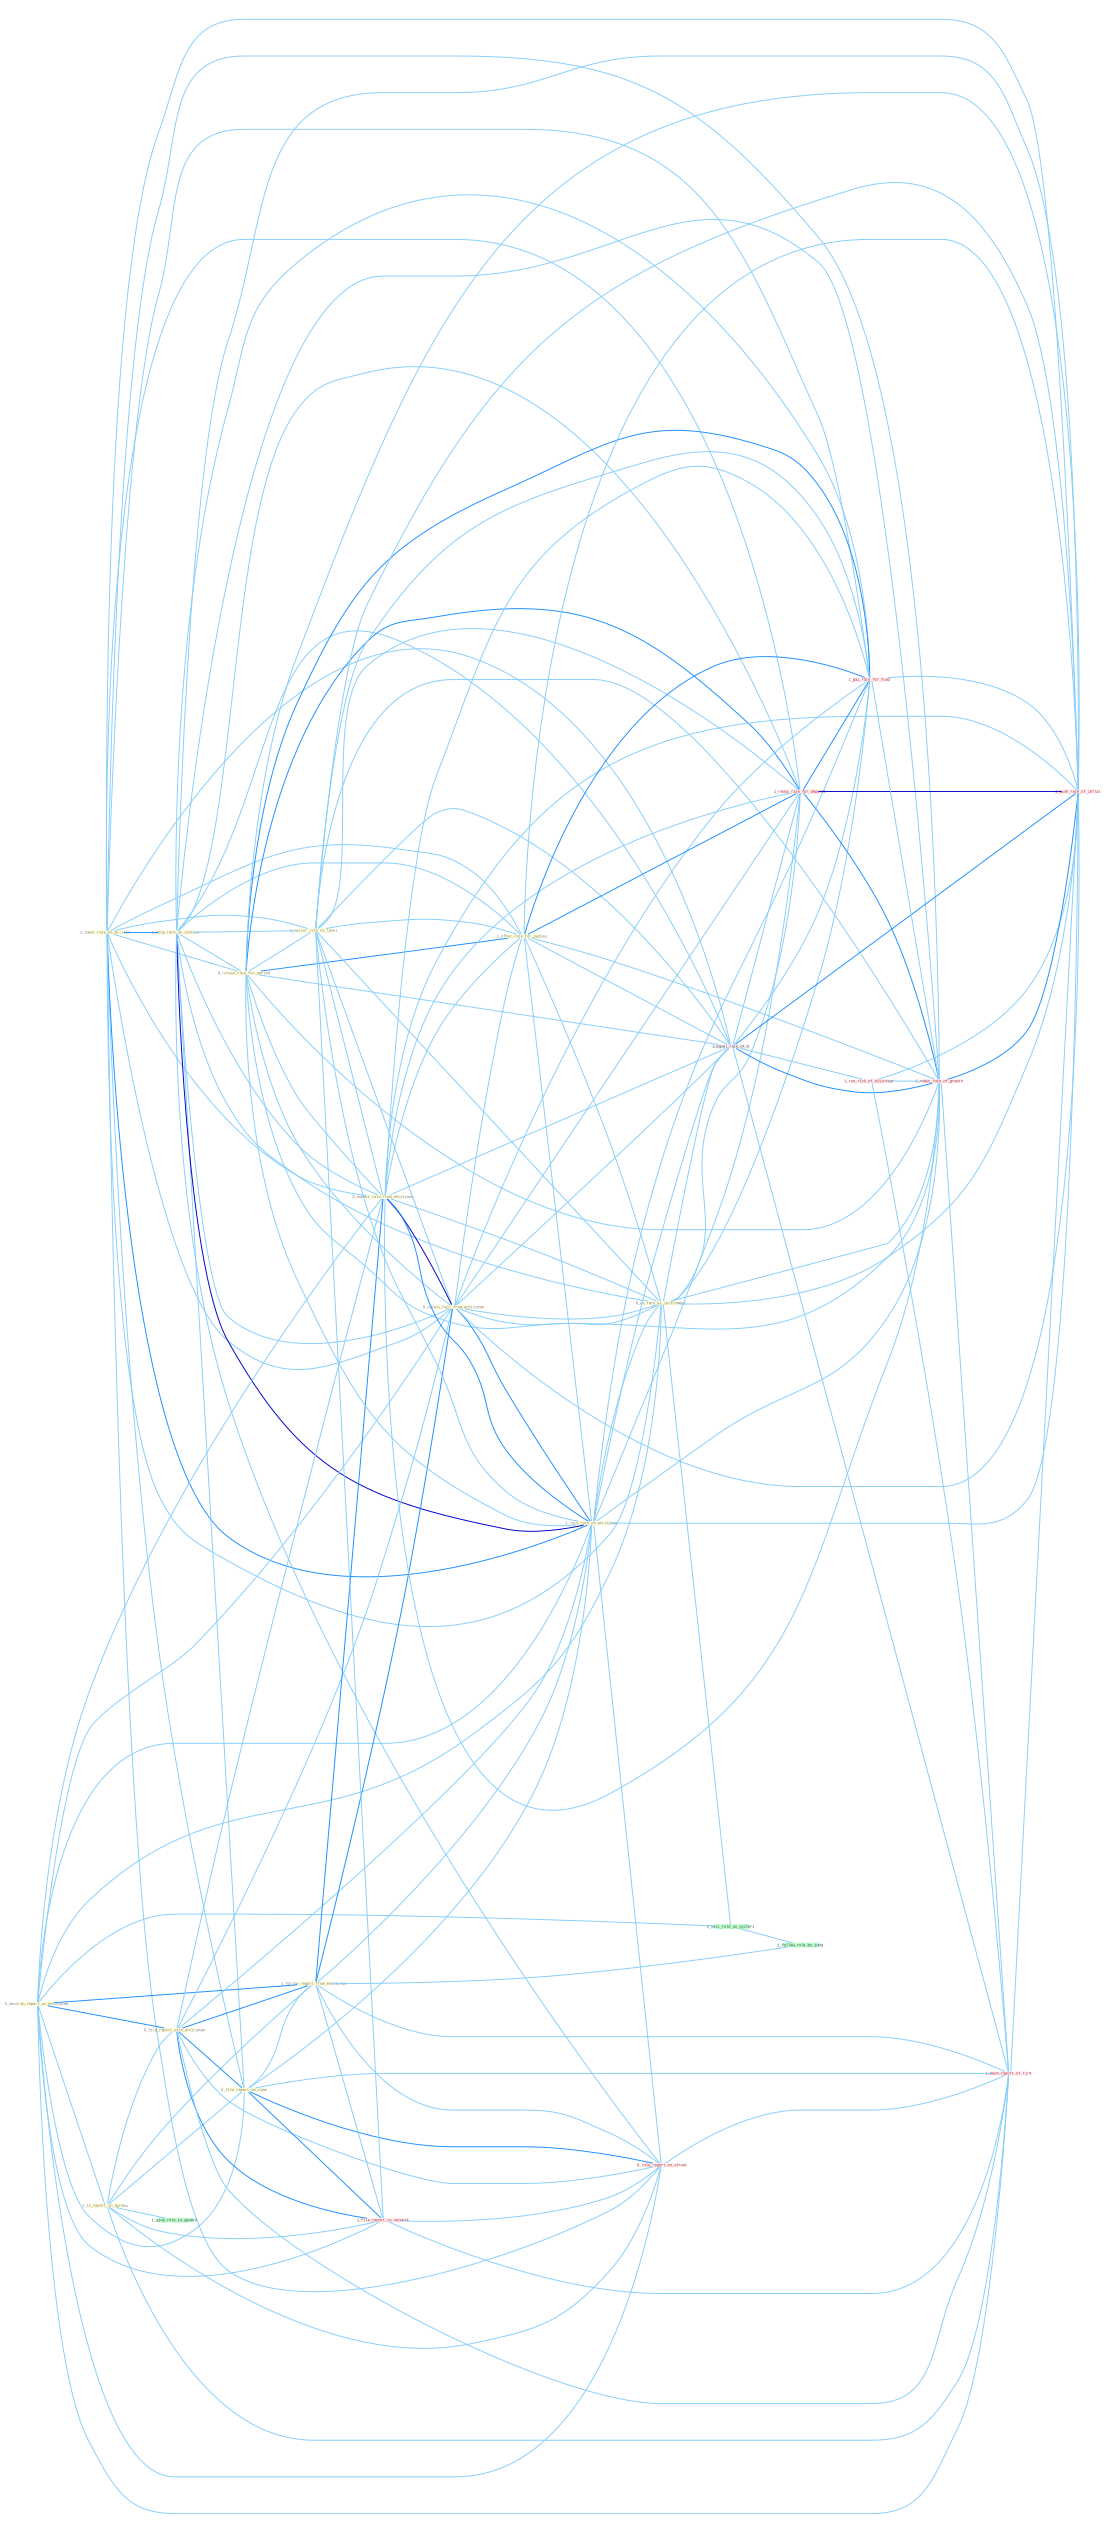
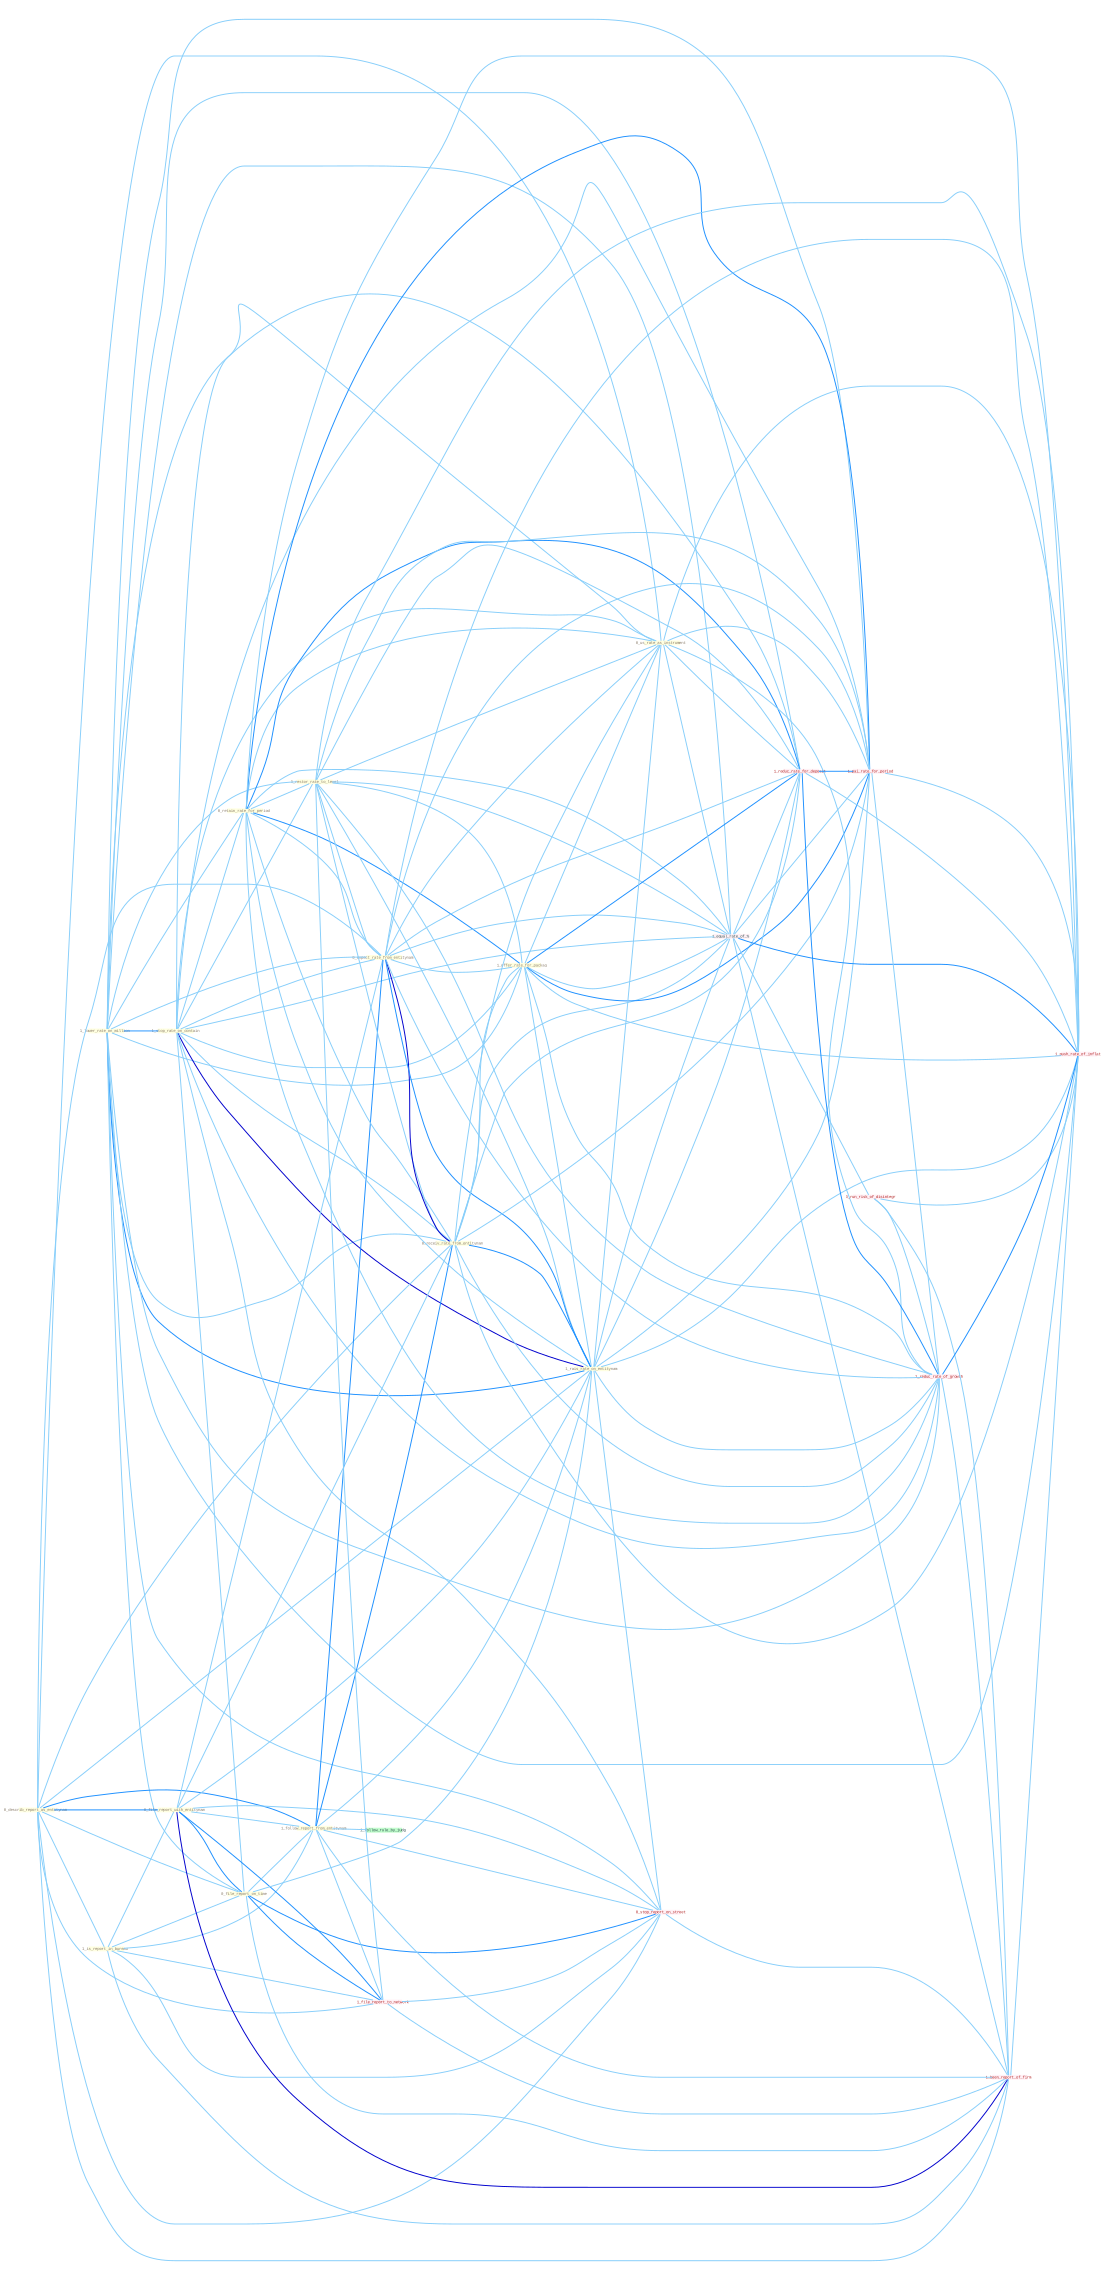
(594, 64) -> none
(871, 680) -> (871, 771)
(940, 792) -> (968, 889)
(315, 931) -> (315, 782)
(871, 1081) -> (871, 1197)
(831, 1088) -> none
(454, 1307) -> (454, 1243)
(732, 1927) -> none
(37, 2004) -> (37, 1810)
(245, 2007) -> (245, 1819)
(662, 2165) -> (662, 1912)
(176, 2220) -> none
(626, 2399) -> (504, 2186)
